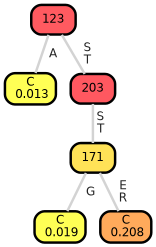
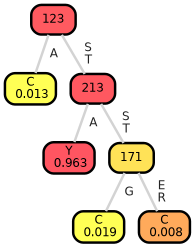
(93, 89) -> (93, 89)
none -> (69, 158)
(126, 227) -> (164, 227)
